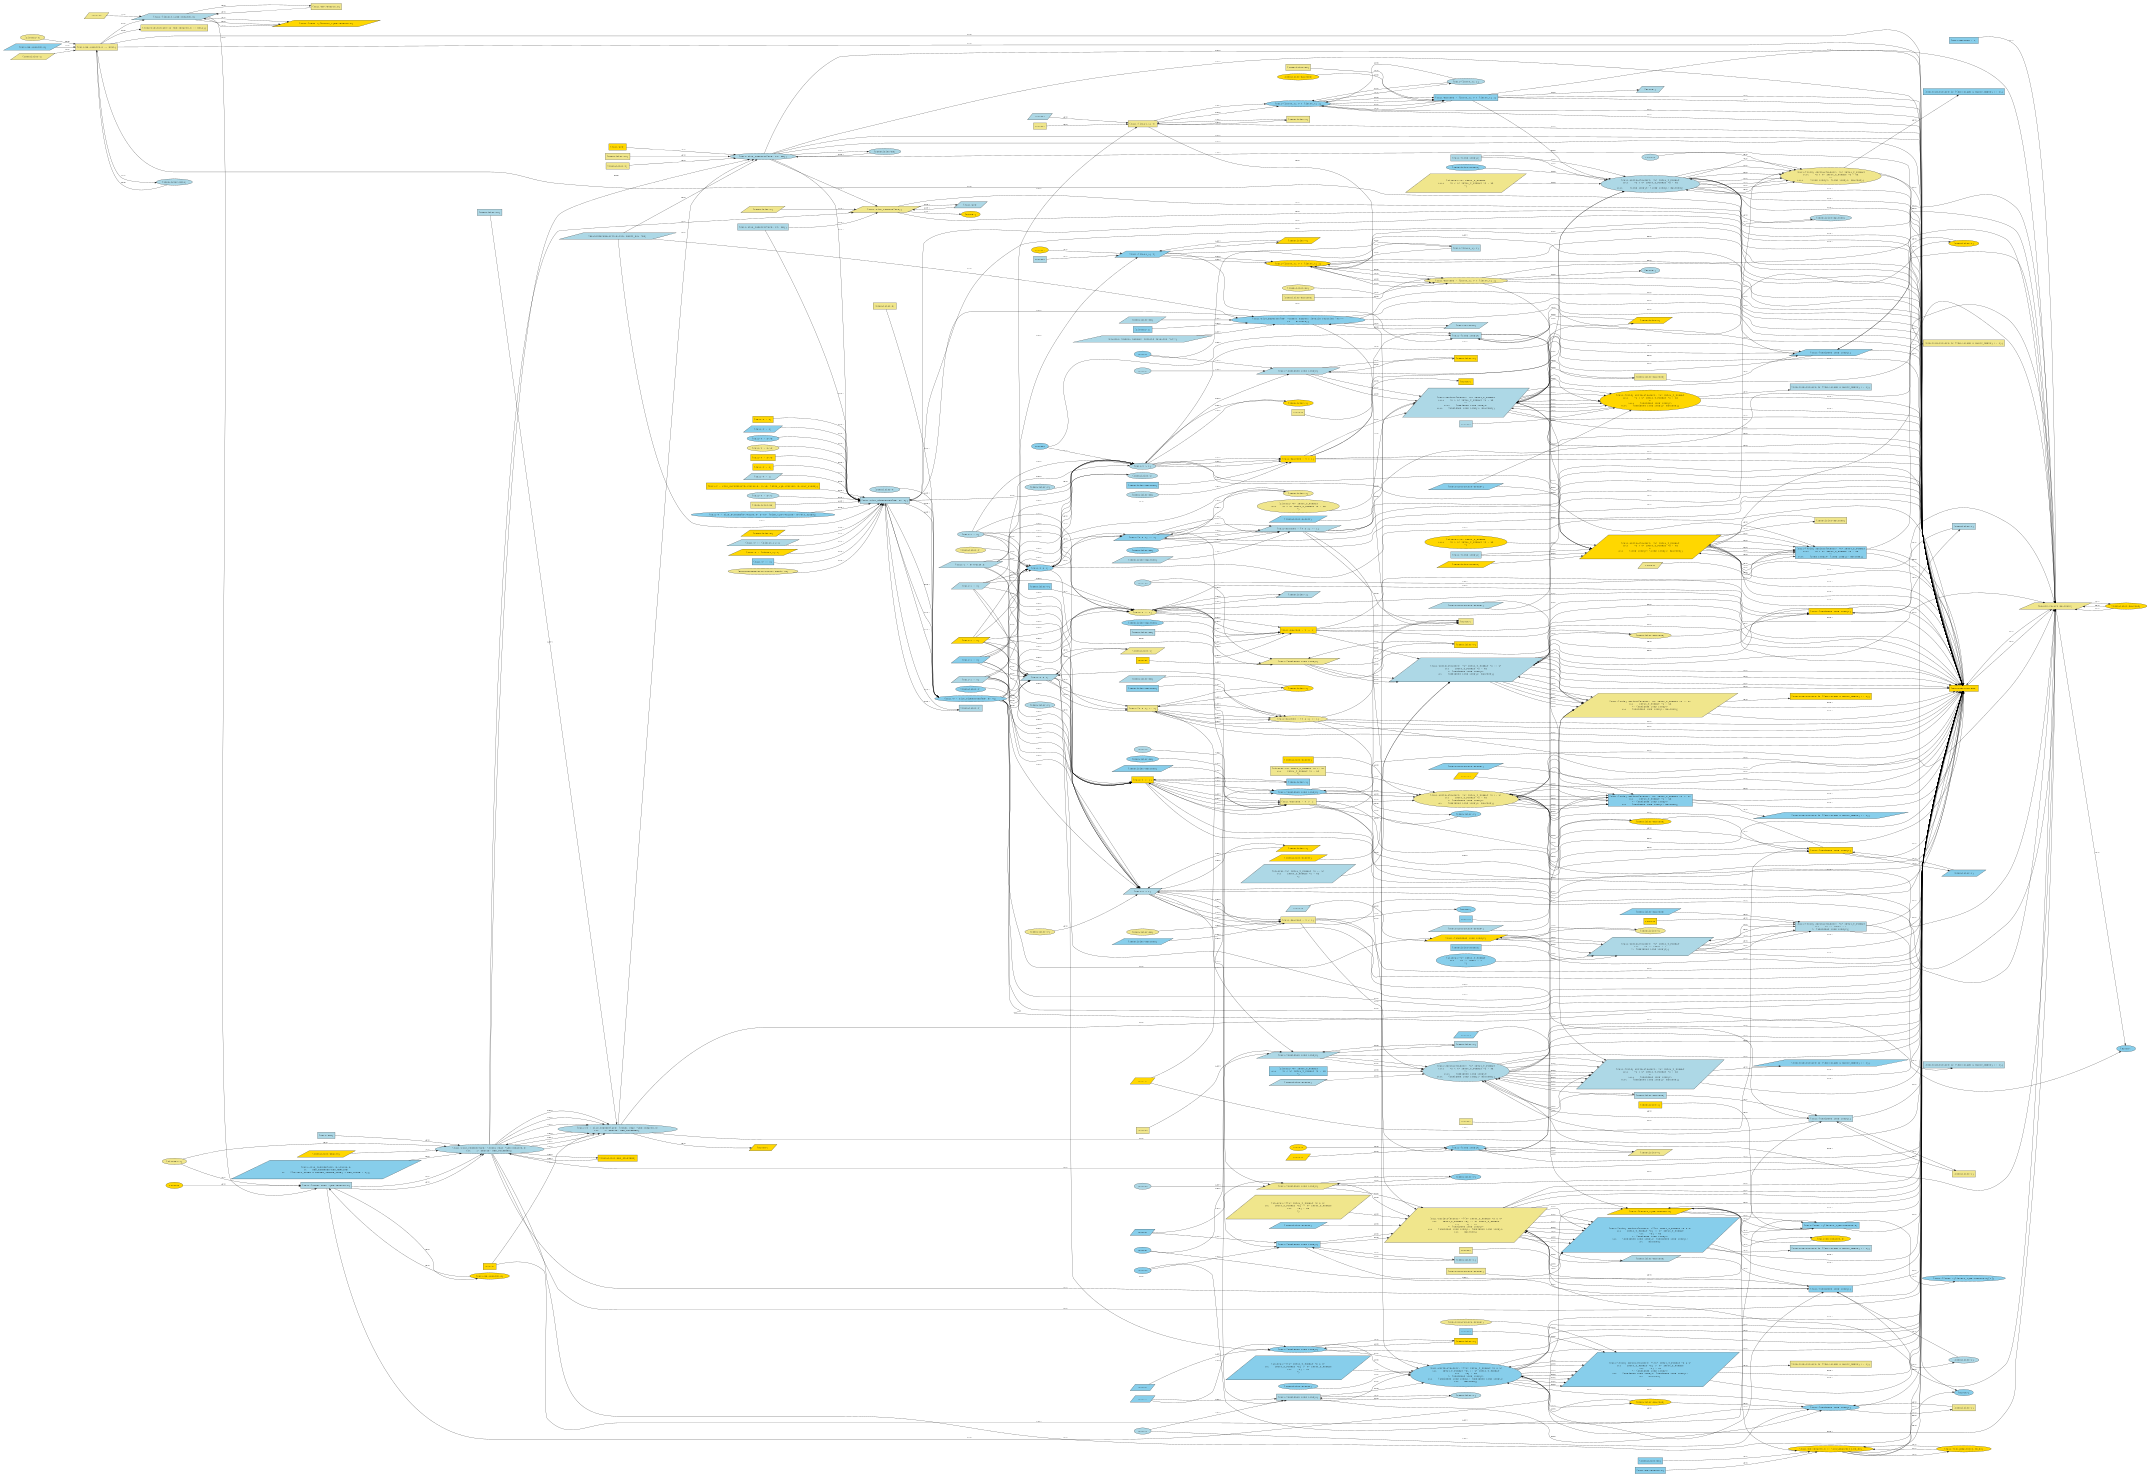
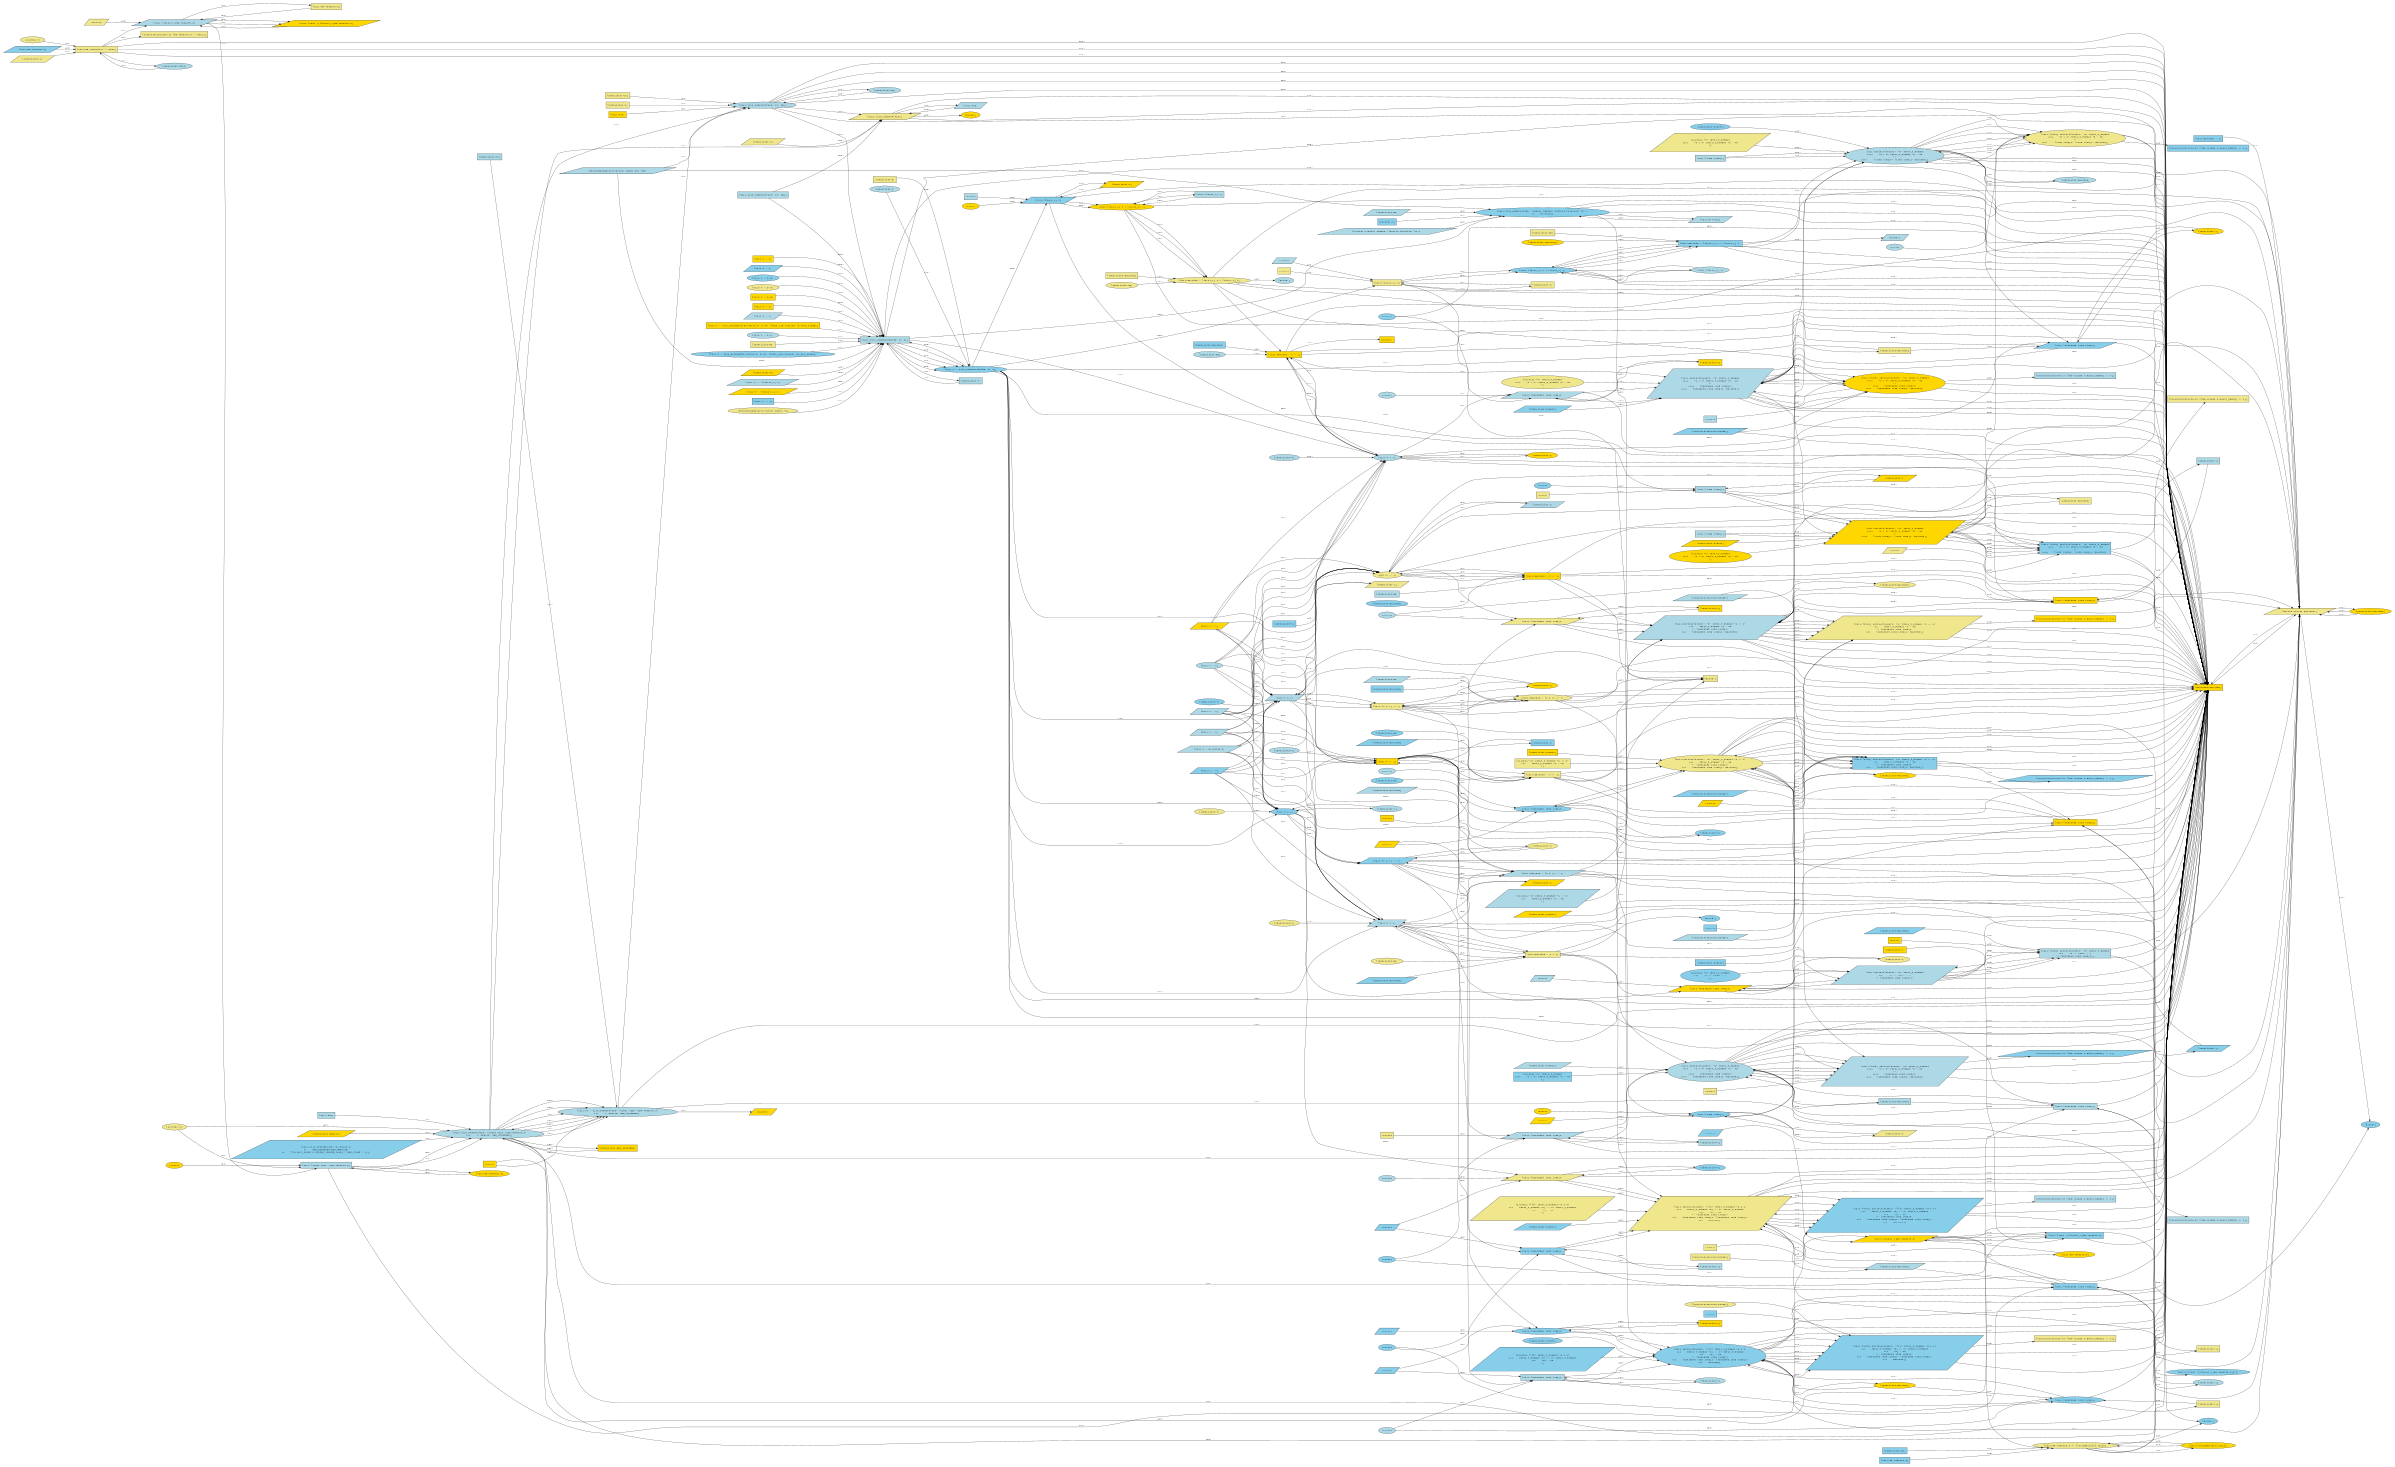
(1376, 275) -> (1246, 317)
(1089, 456) -> (1314, 398)
(1831, 1449) -> (2075, 1446)
